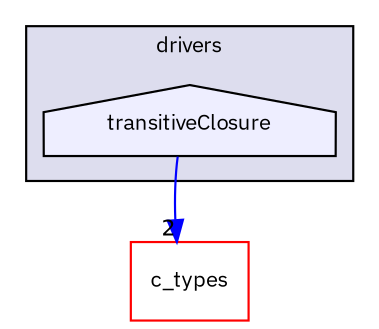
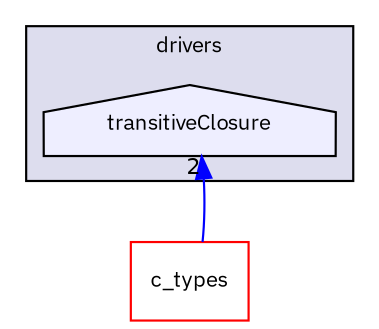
(175, 194) -> (204, 210)
